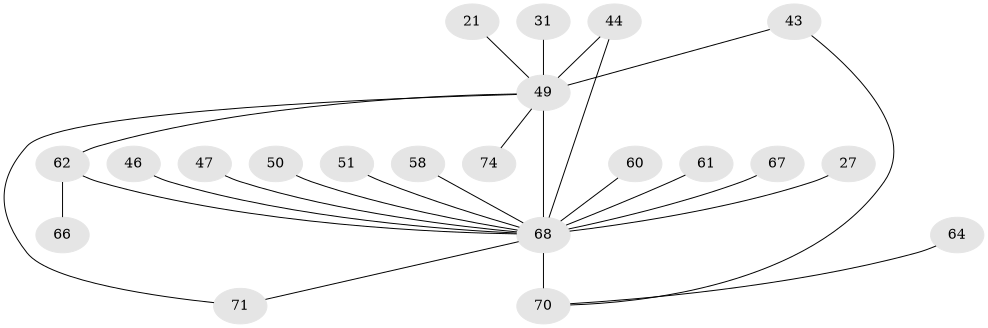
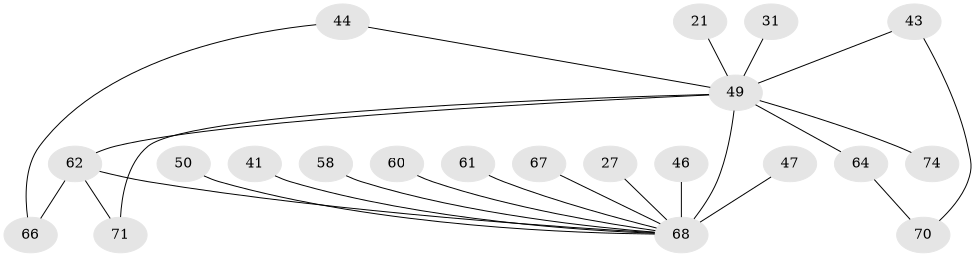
(579, 128) -> (132, 74)
none -> (798, 128)
(347, 164) -> (255, 164)
(392, 271) -> (98, 200)
(543, 271) -> none
